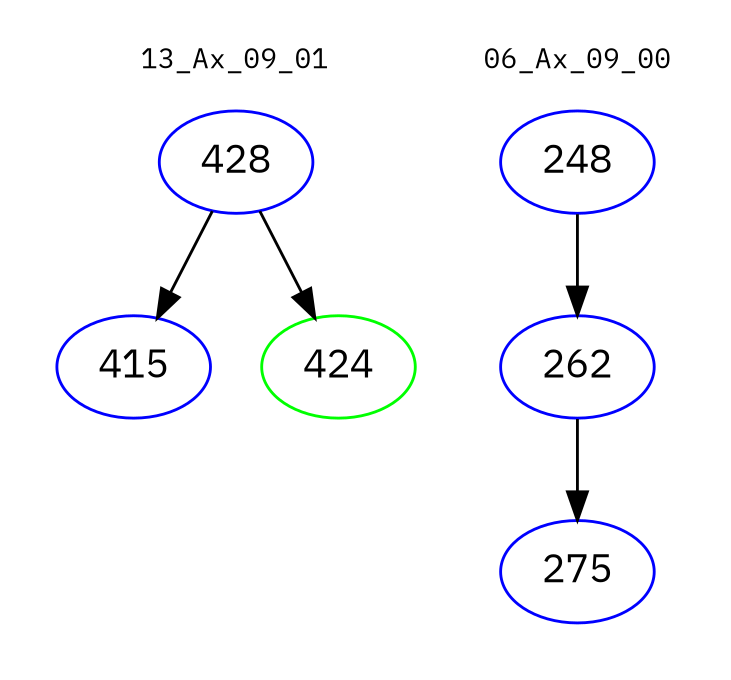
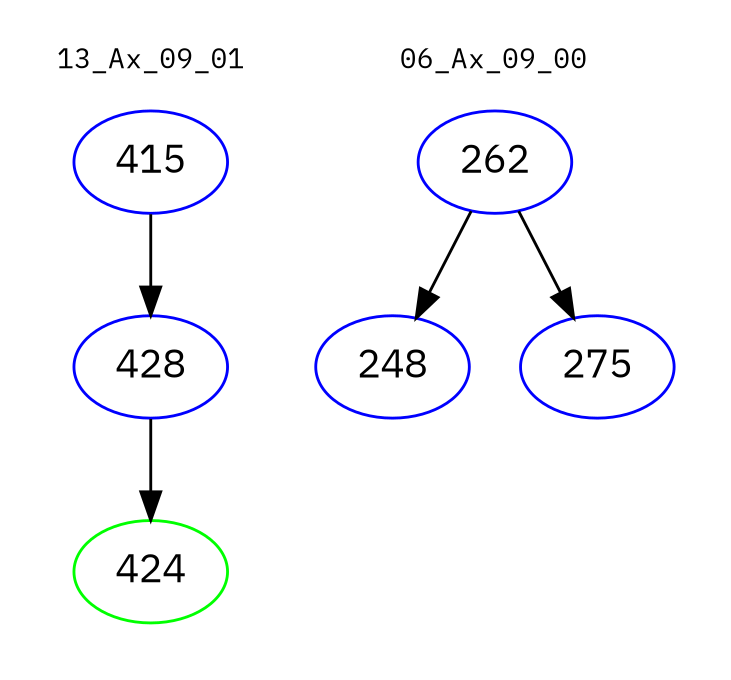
(577, 251) -> (450, 252)
(191, 252) -> (151, 251)
